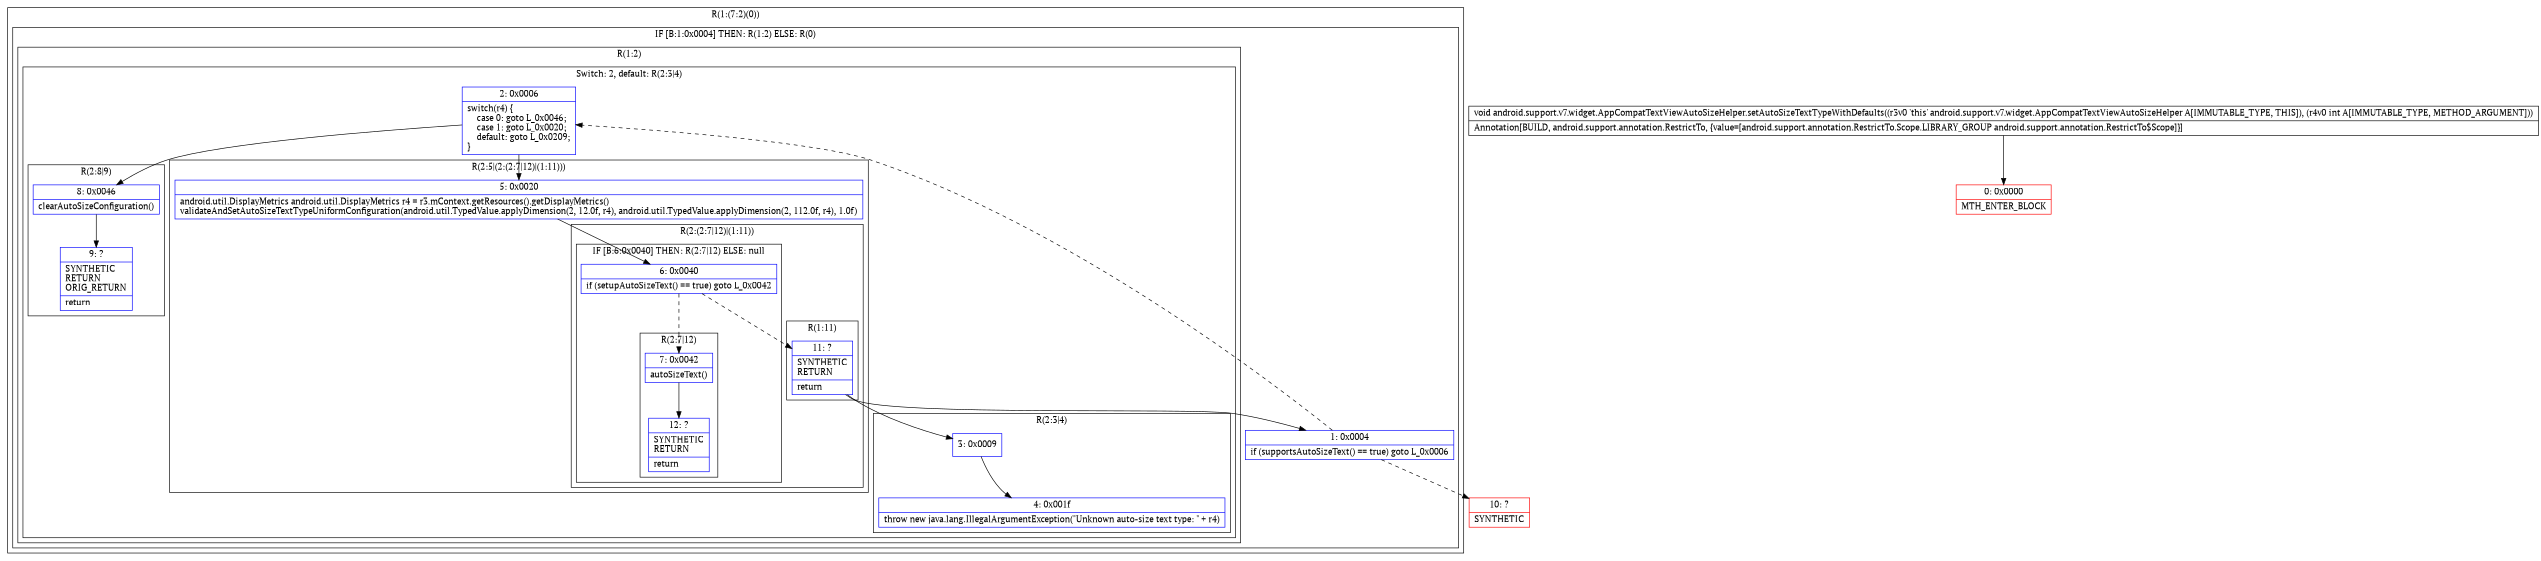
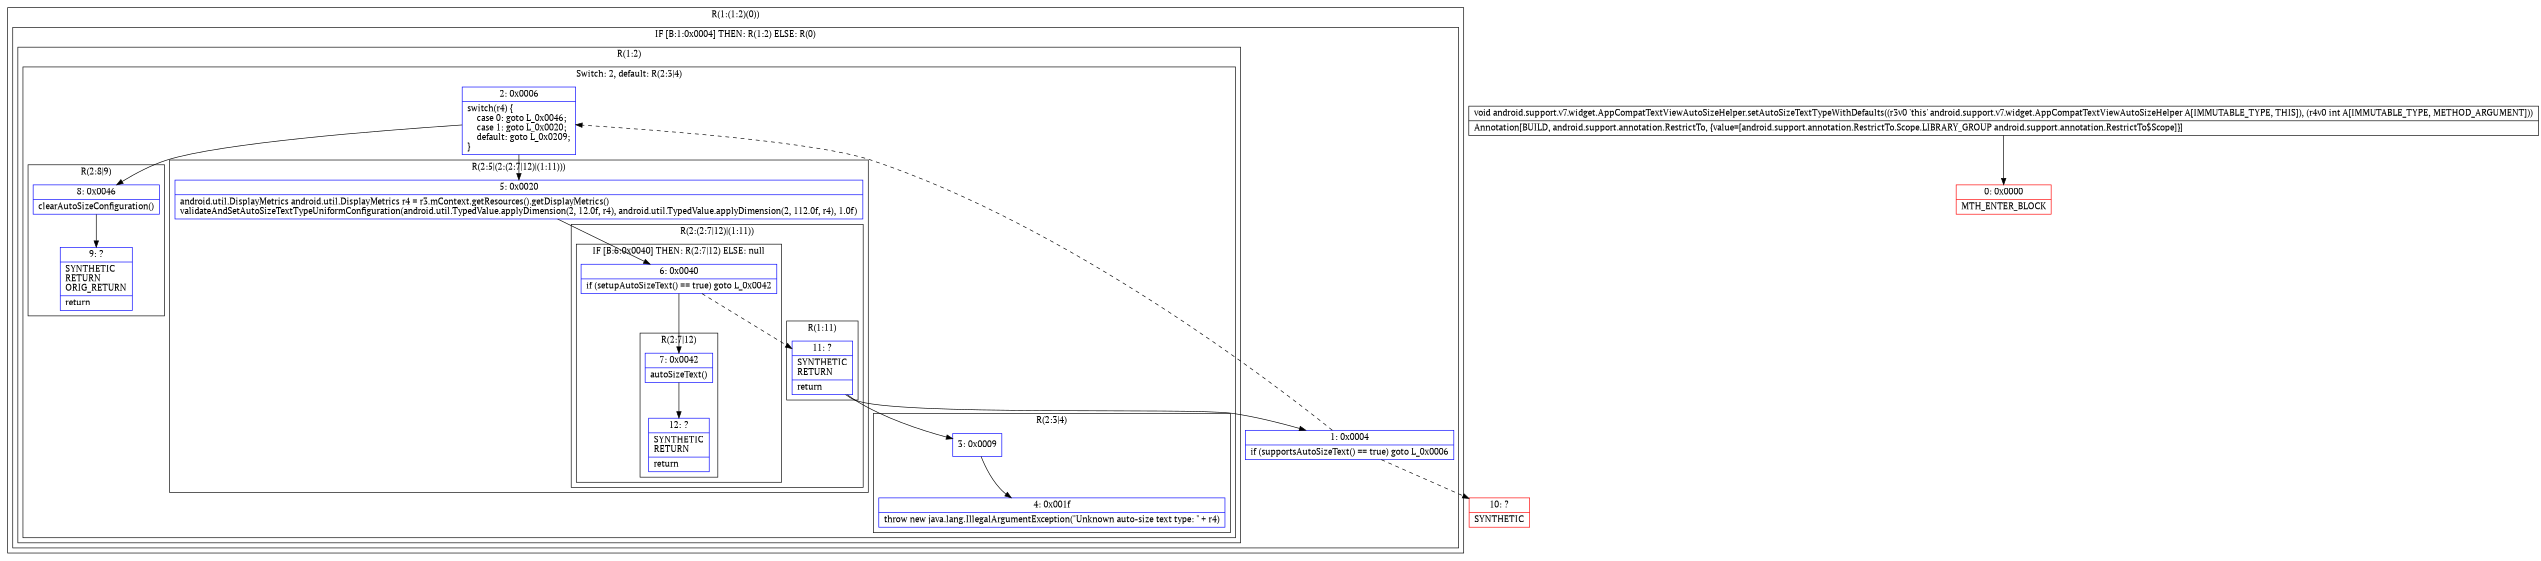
(736, 15) -> (736, 15)
(679, 320) -> (679, 320)
